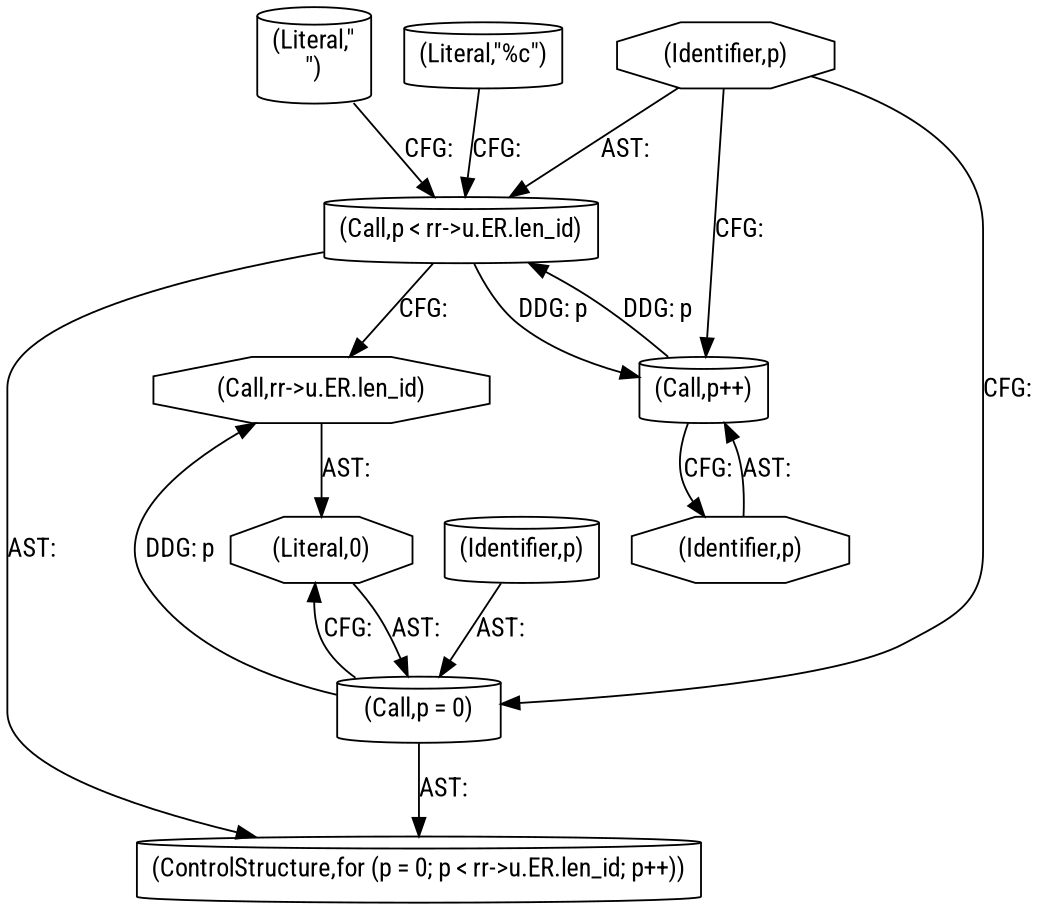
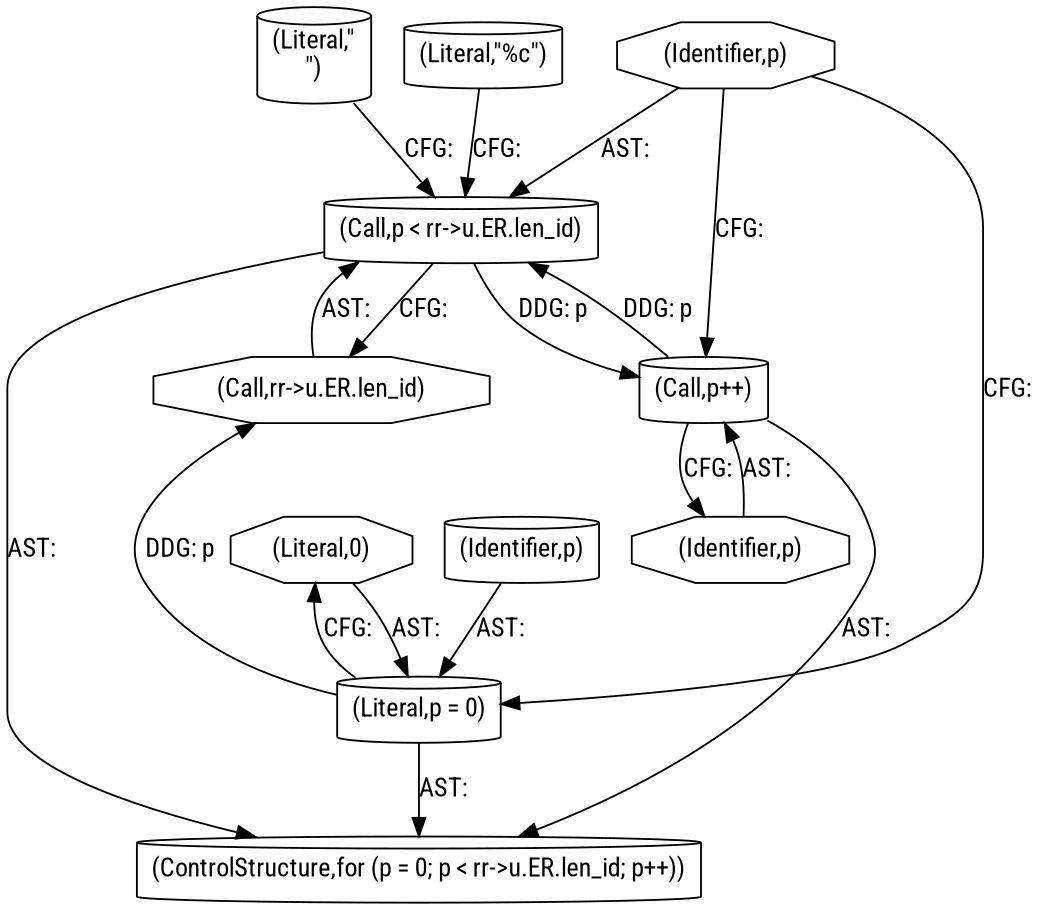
(322, 461) -> (315, 310)
none -> (813, 655)
(419, 710) -> (419, 710)
